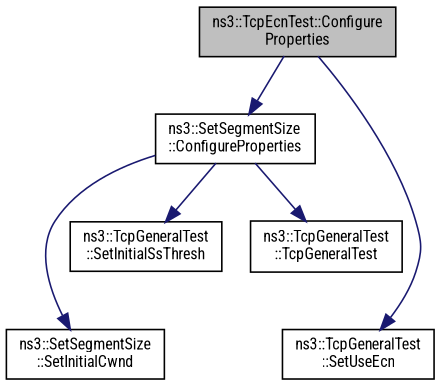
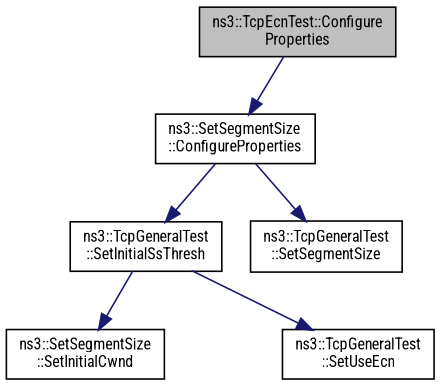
(400, 180) -> (245, 297)
(62, 212) -> (120, 293)
(326, 247) -> (326, 247)
